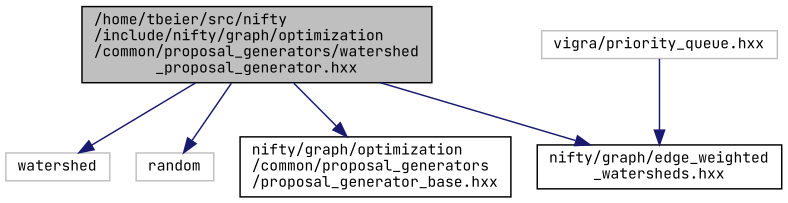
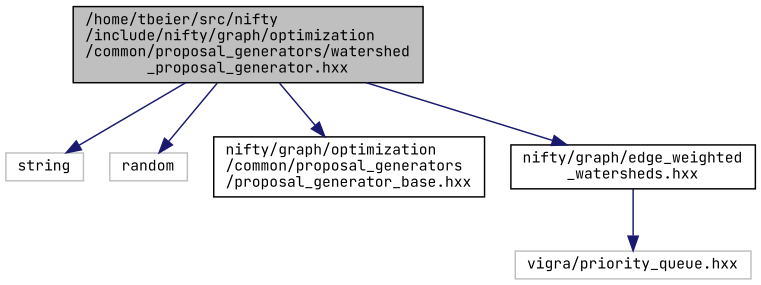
(659, 95) -> (633, 212)
(58, 167) -> (45, 167)
